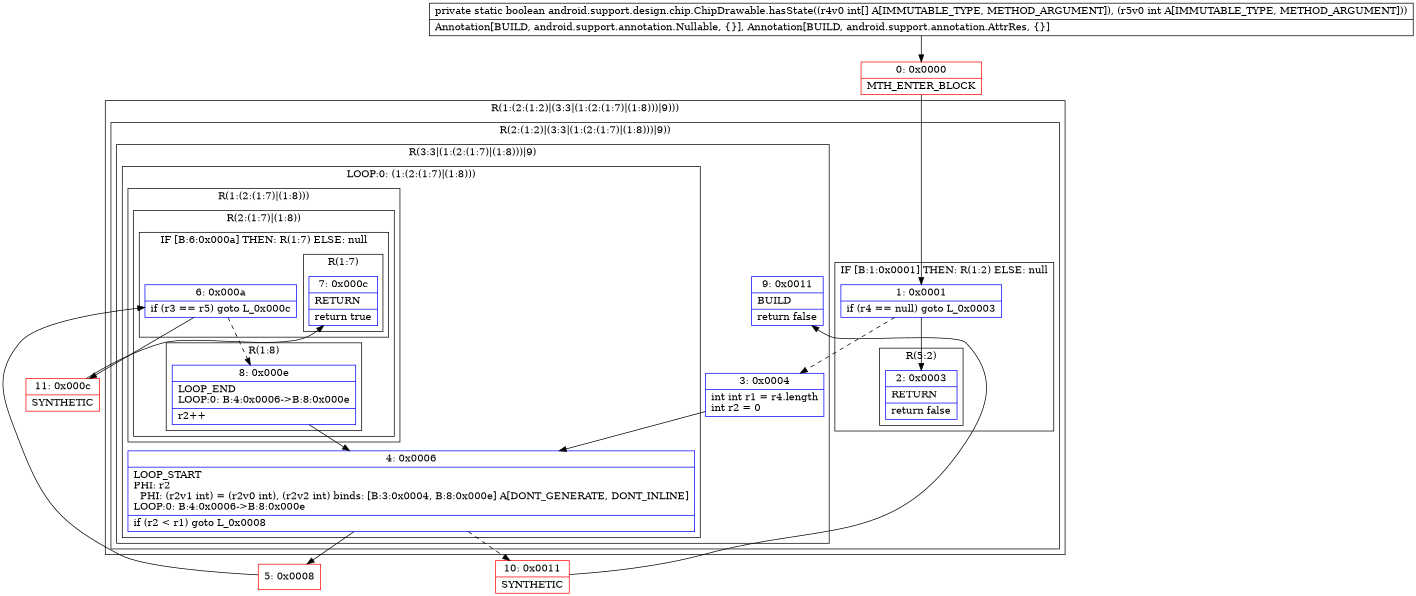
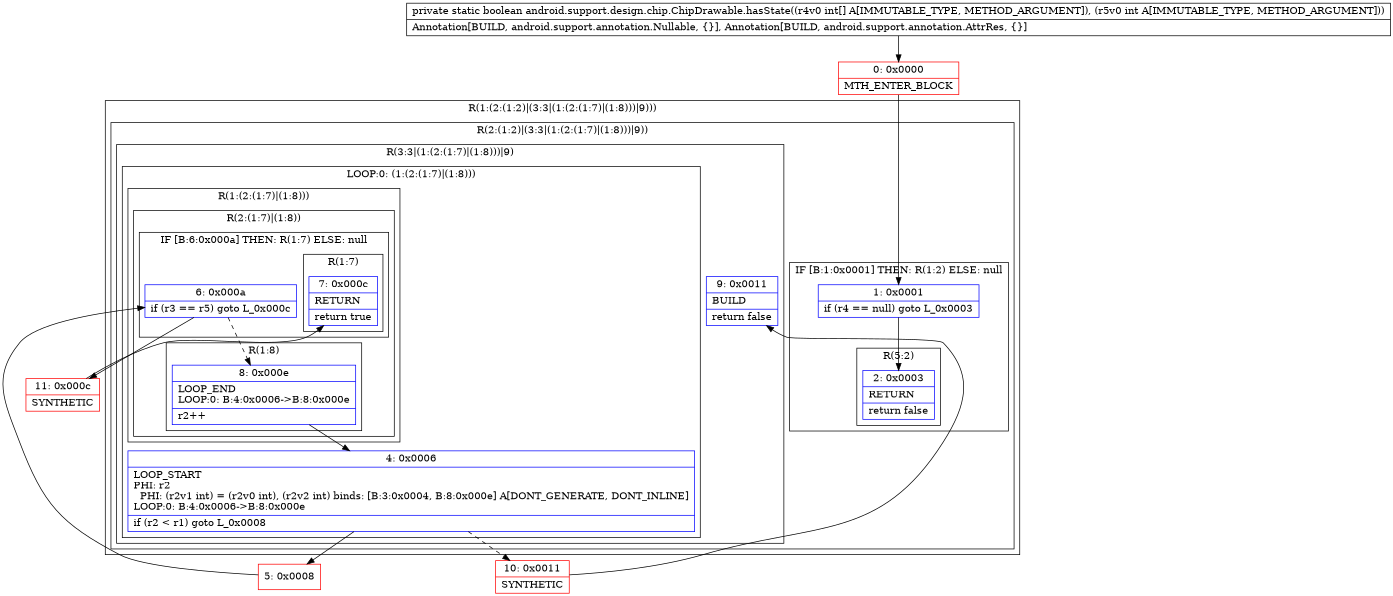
(765, 395) -> none
